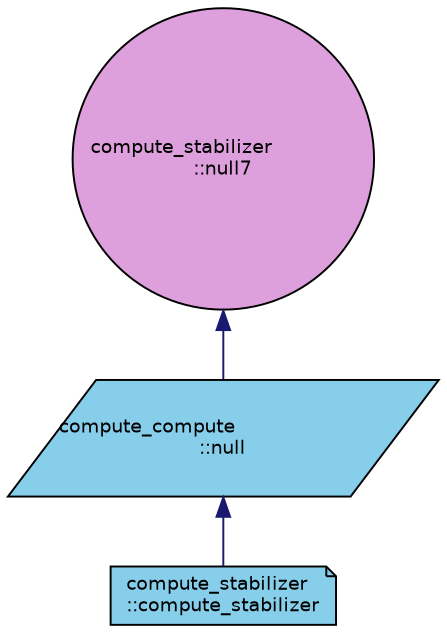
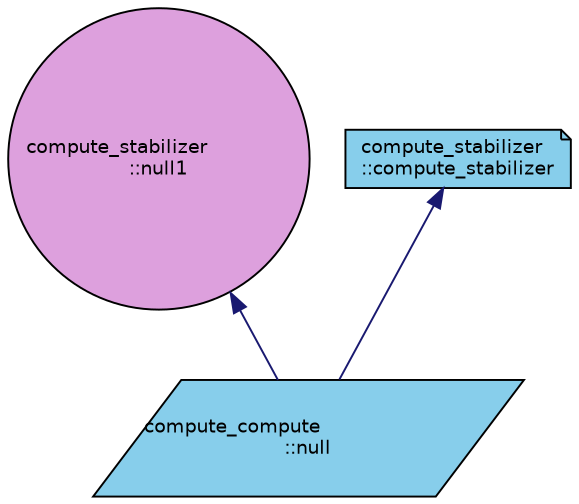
(223, 159) -> (159, 159)
(223, 542) -> (387, 293)
